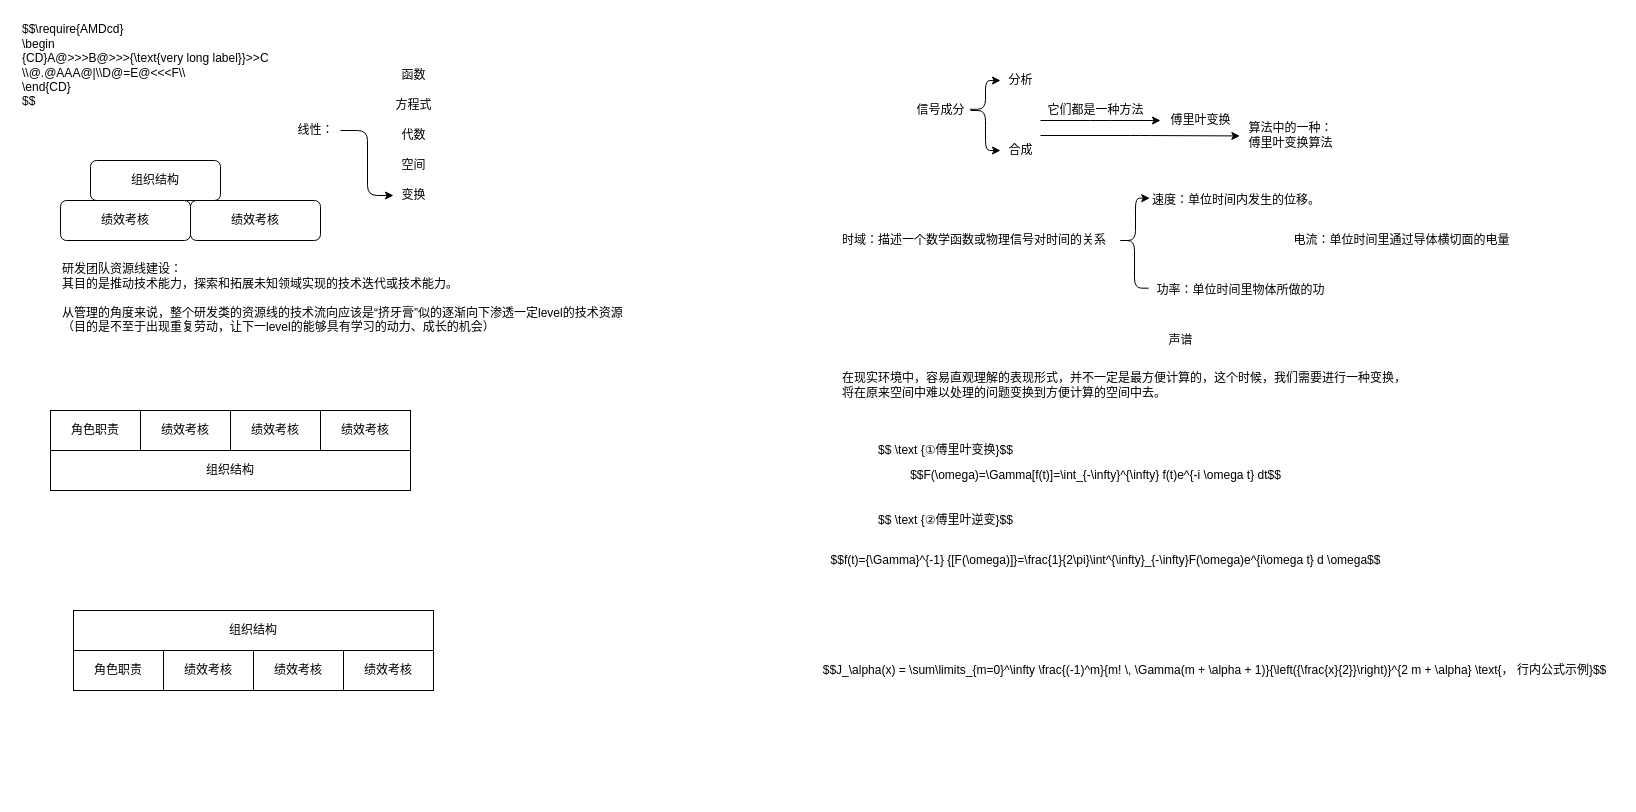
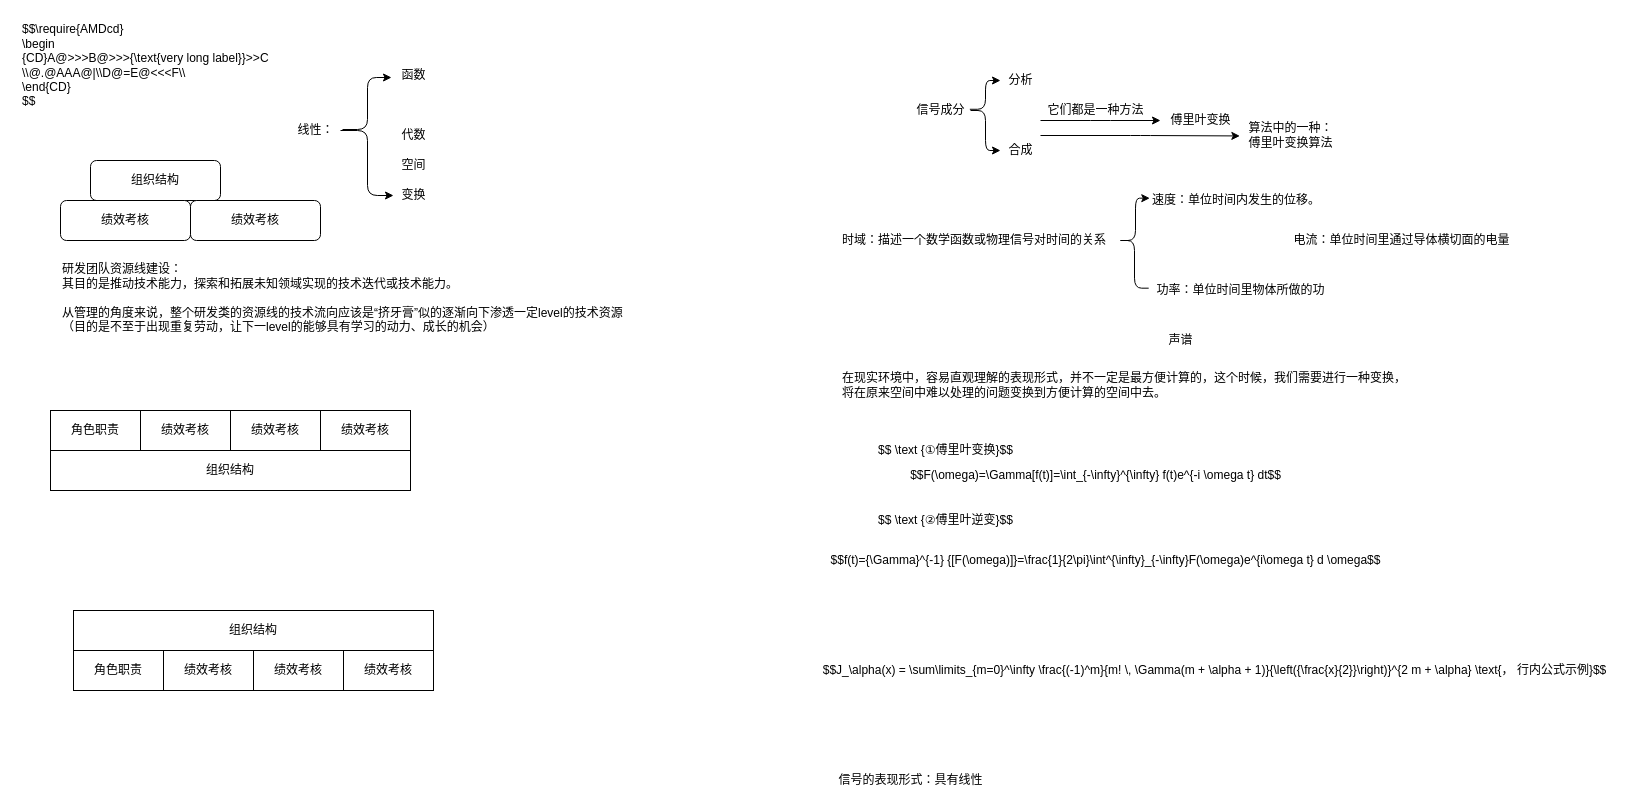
none -> (368, 99)
(414, 106) -> none
none -> (911, 781)
